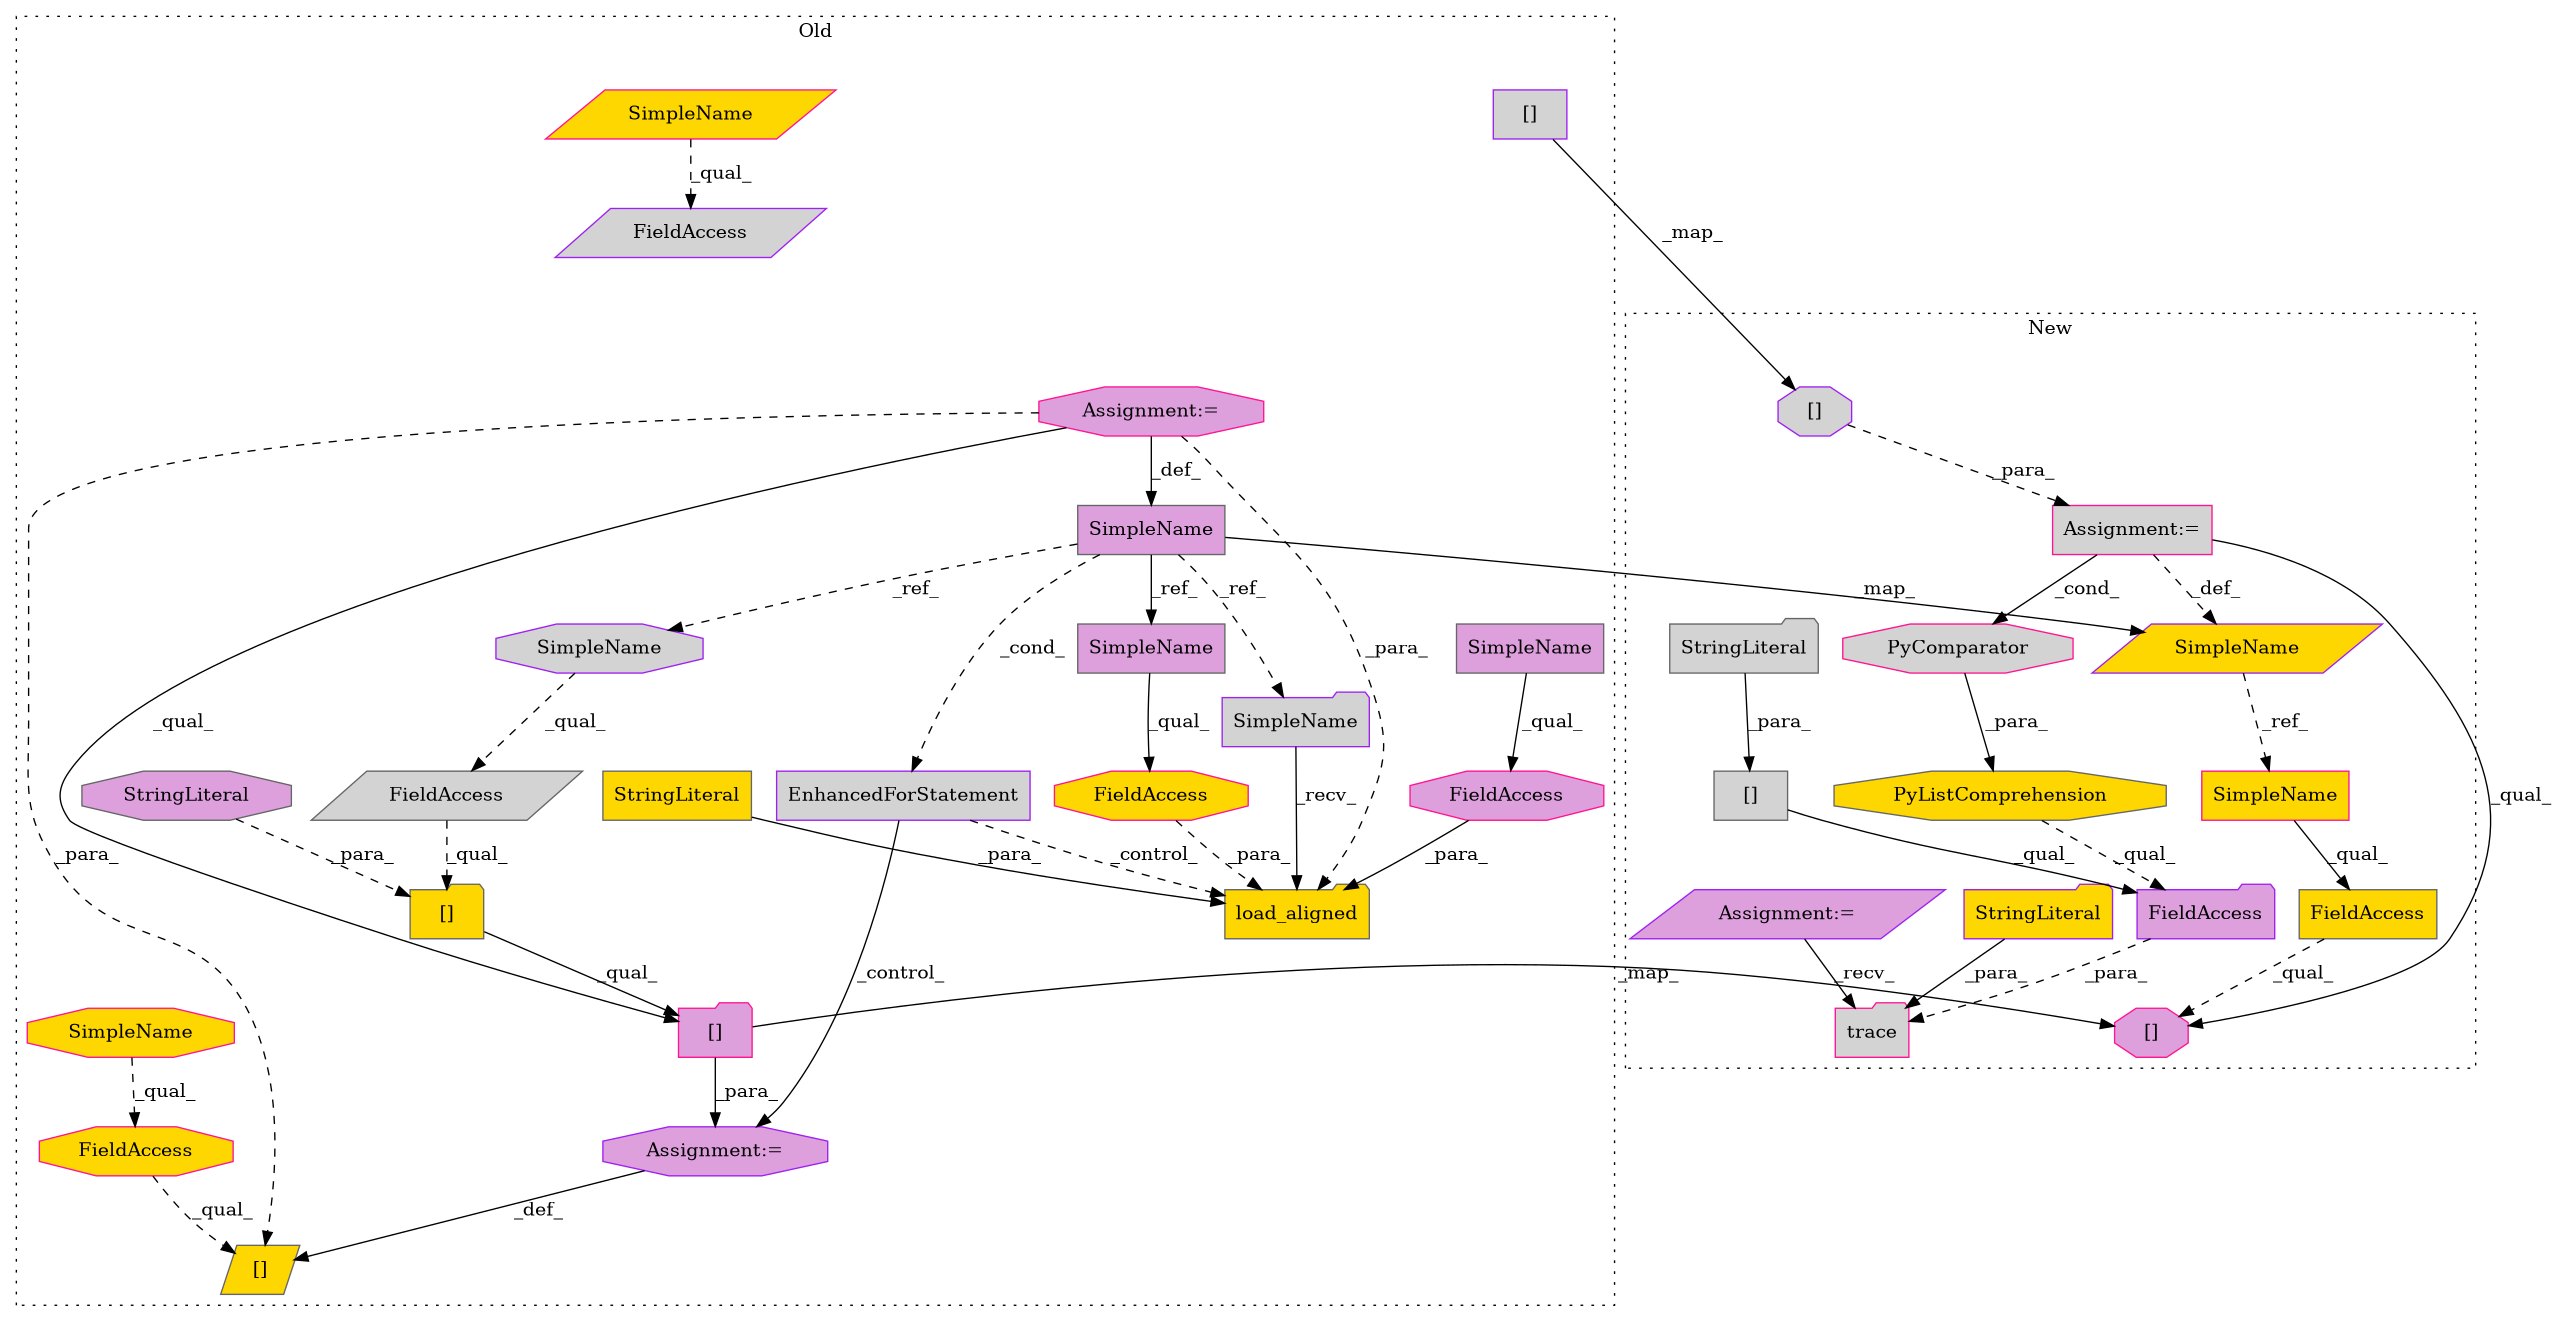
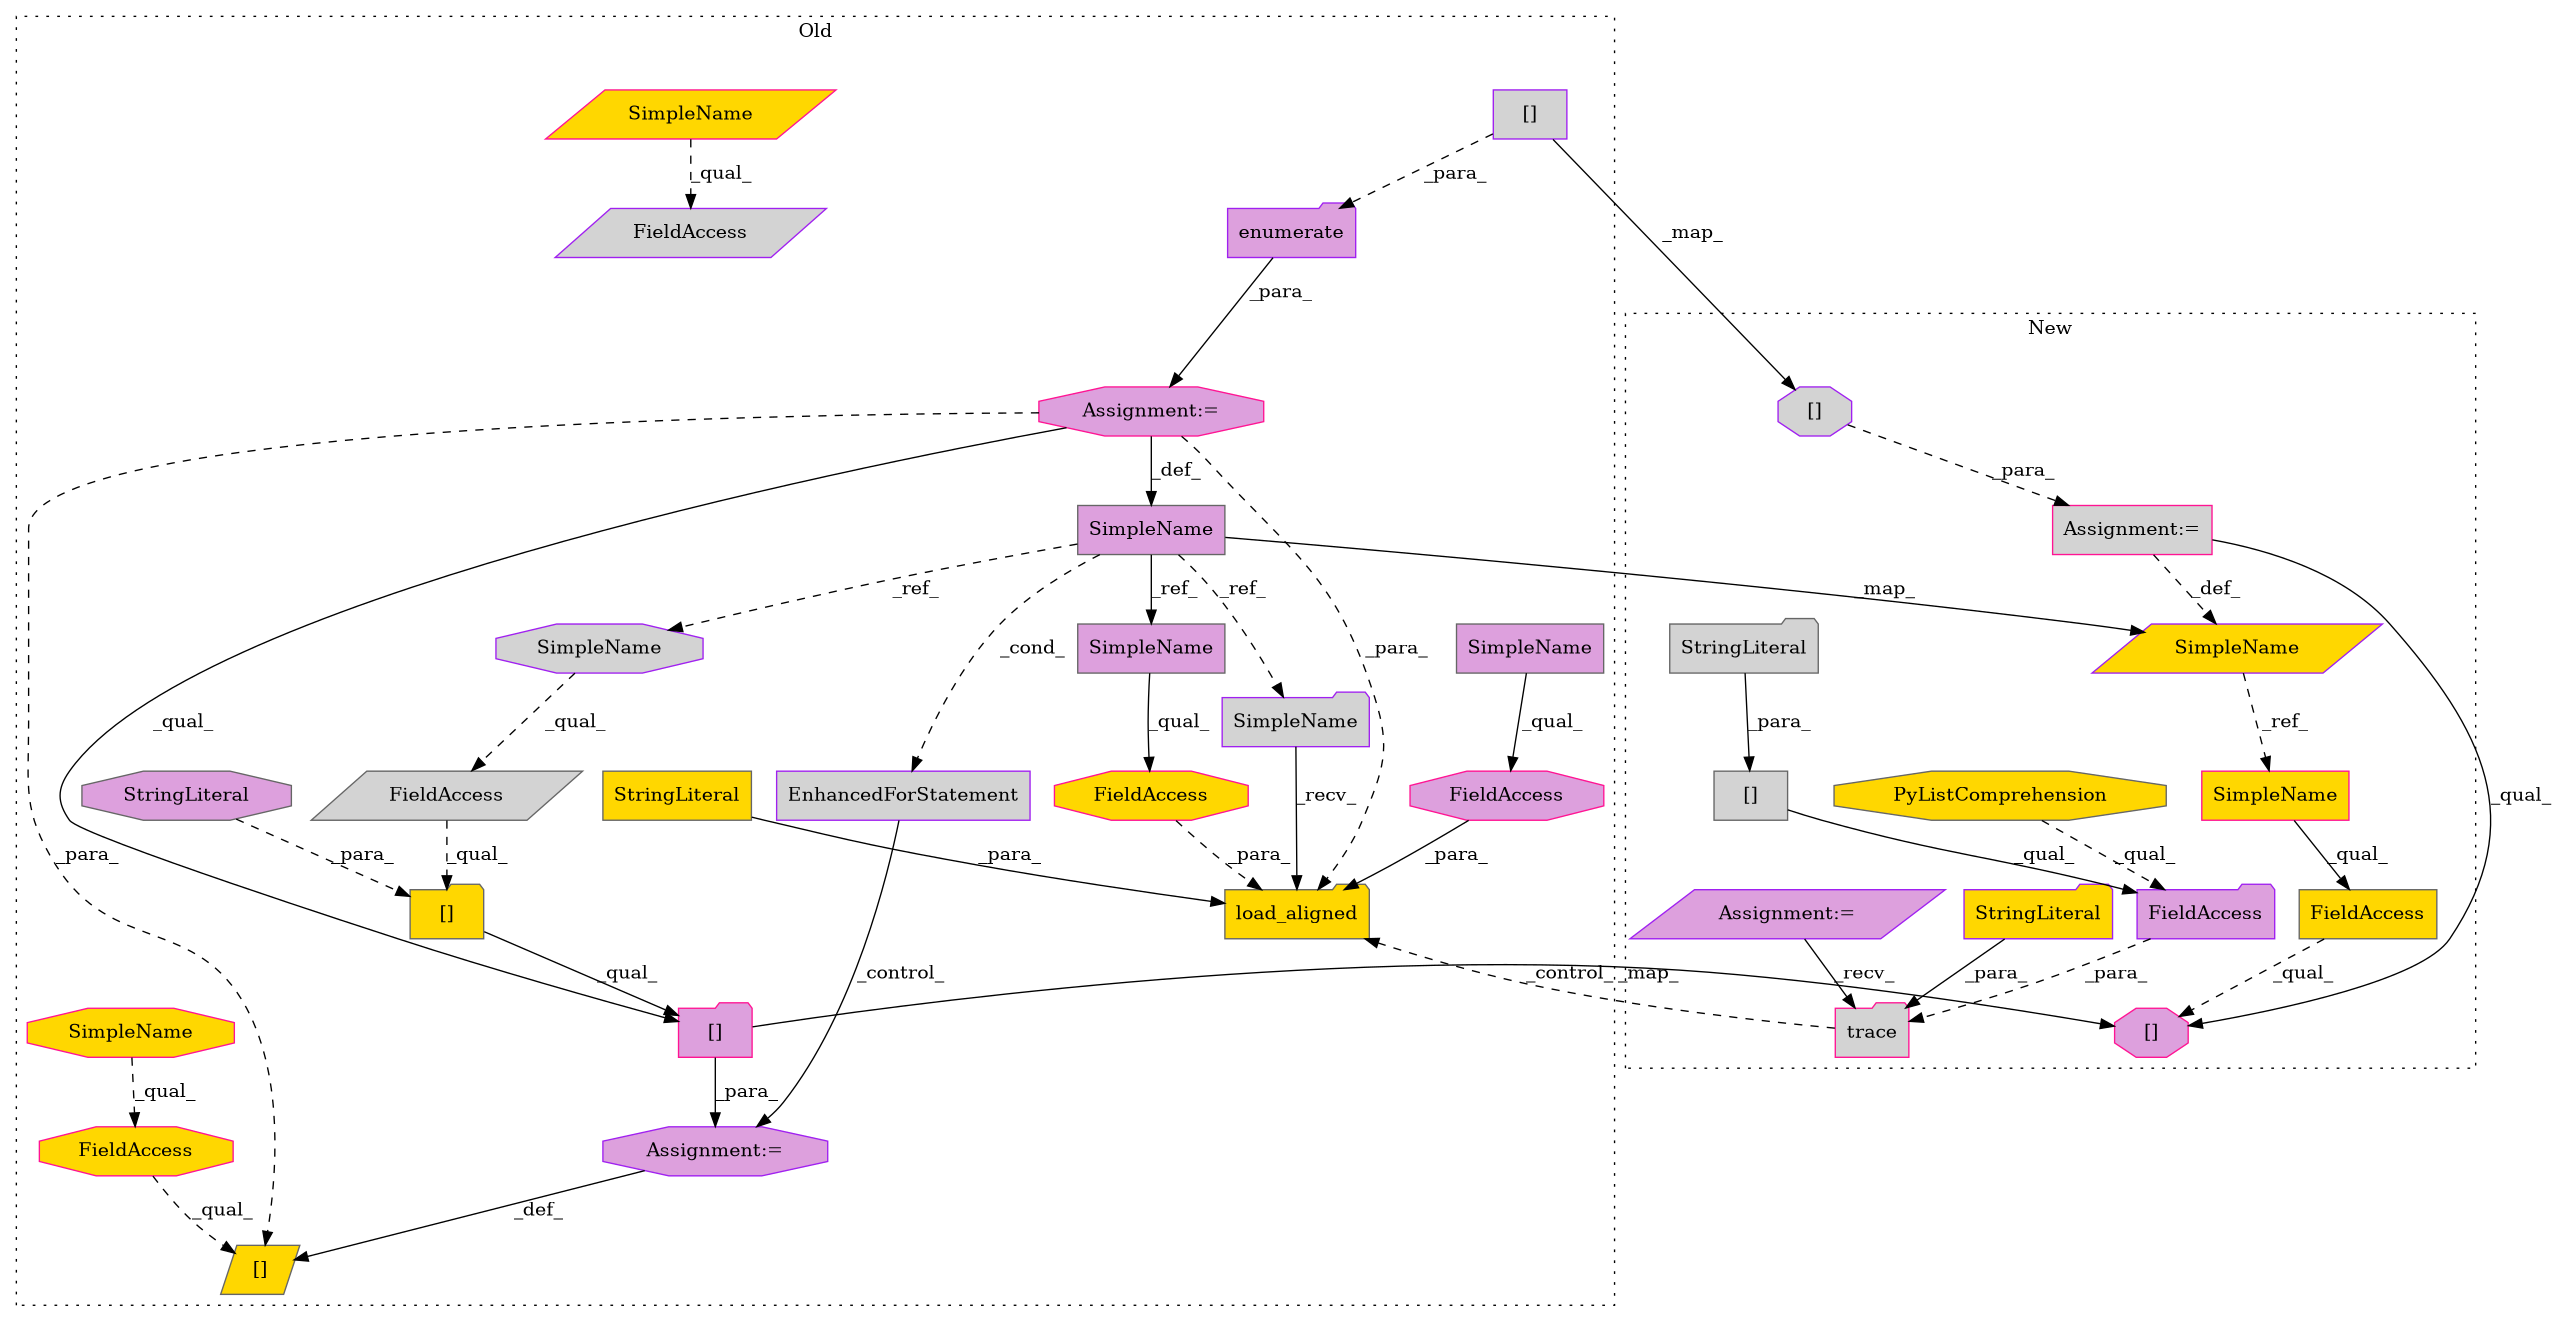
none -> (1292, 233)
(1958, 649) -> none
(1090, 859) -> (1604, 999)
